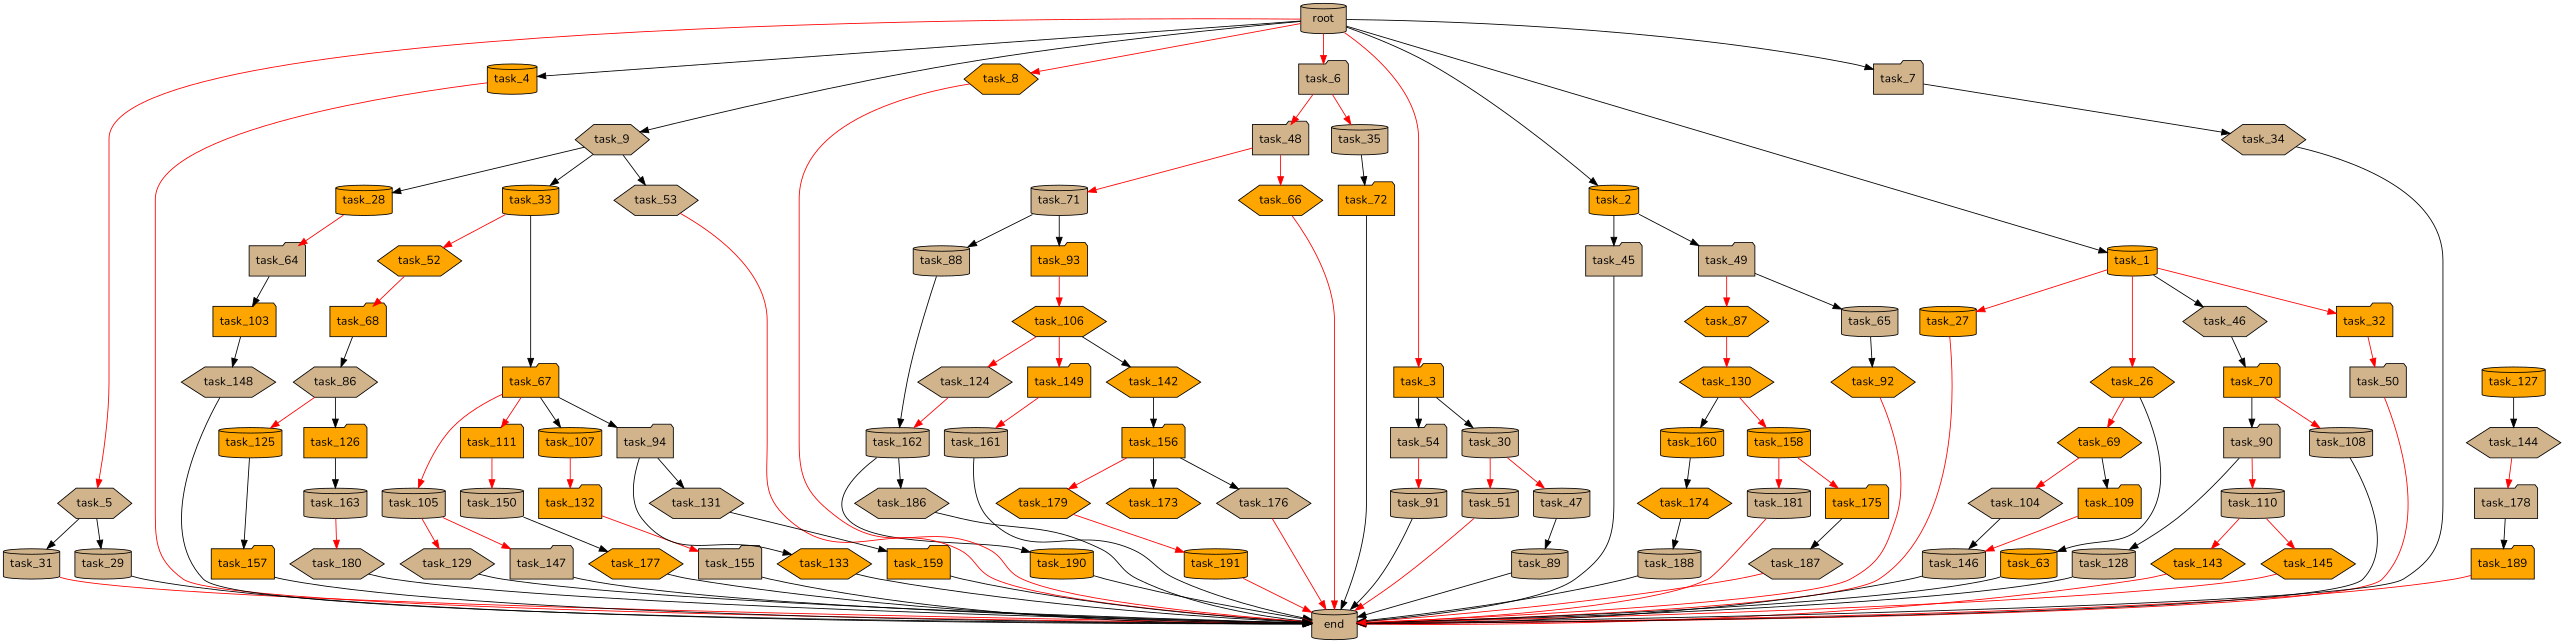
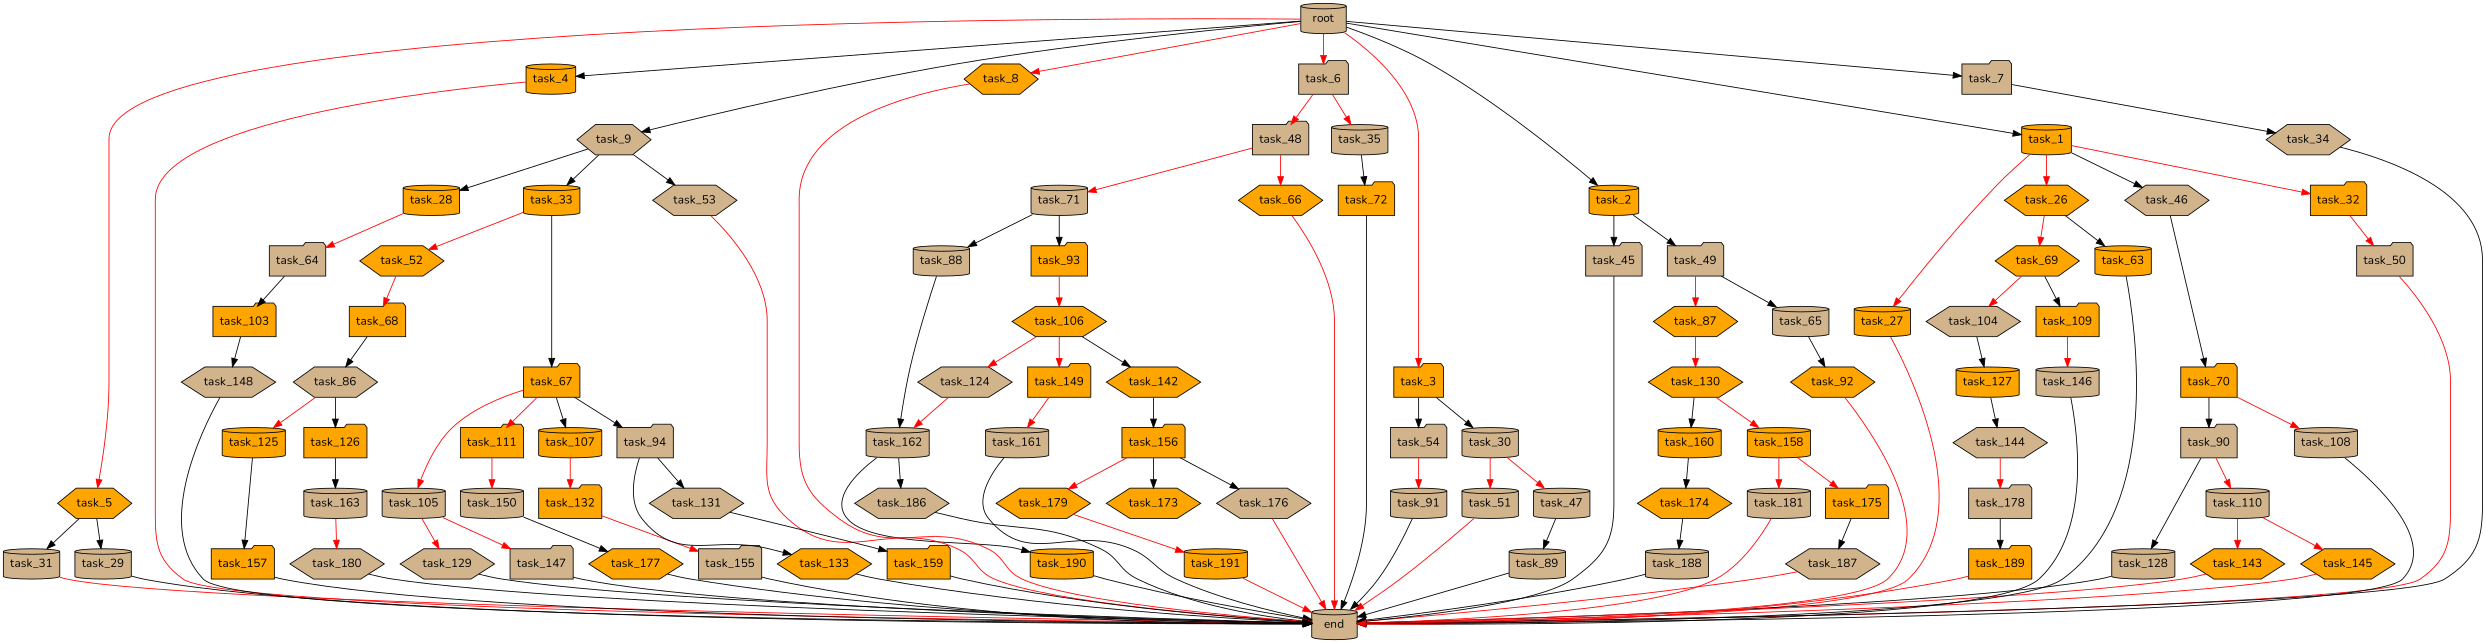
(95, 503) -> (95, 503)
(1988, 531) -> (1979, 348)
